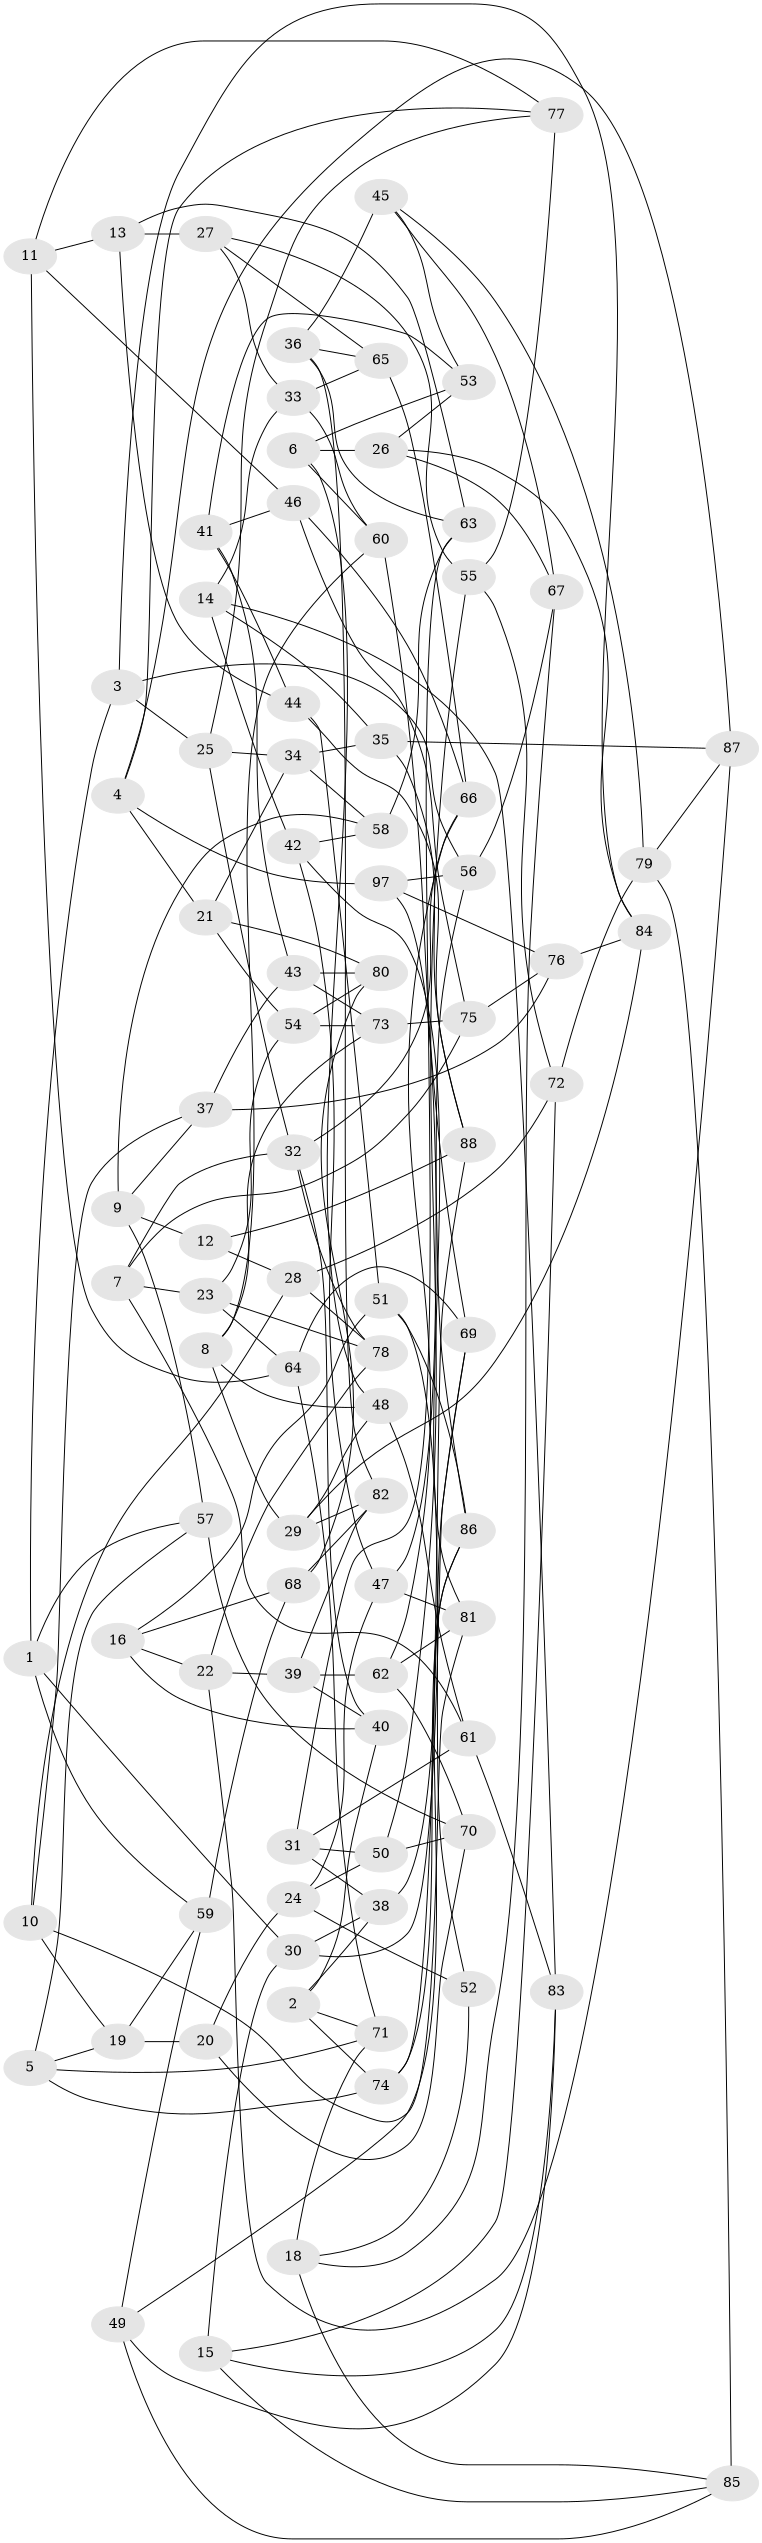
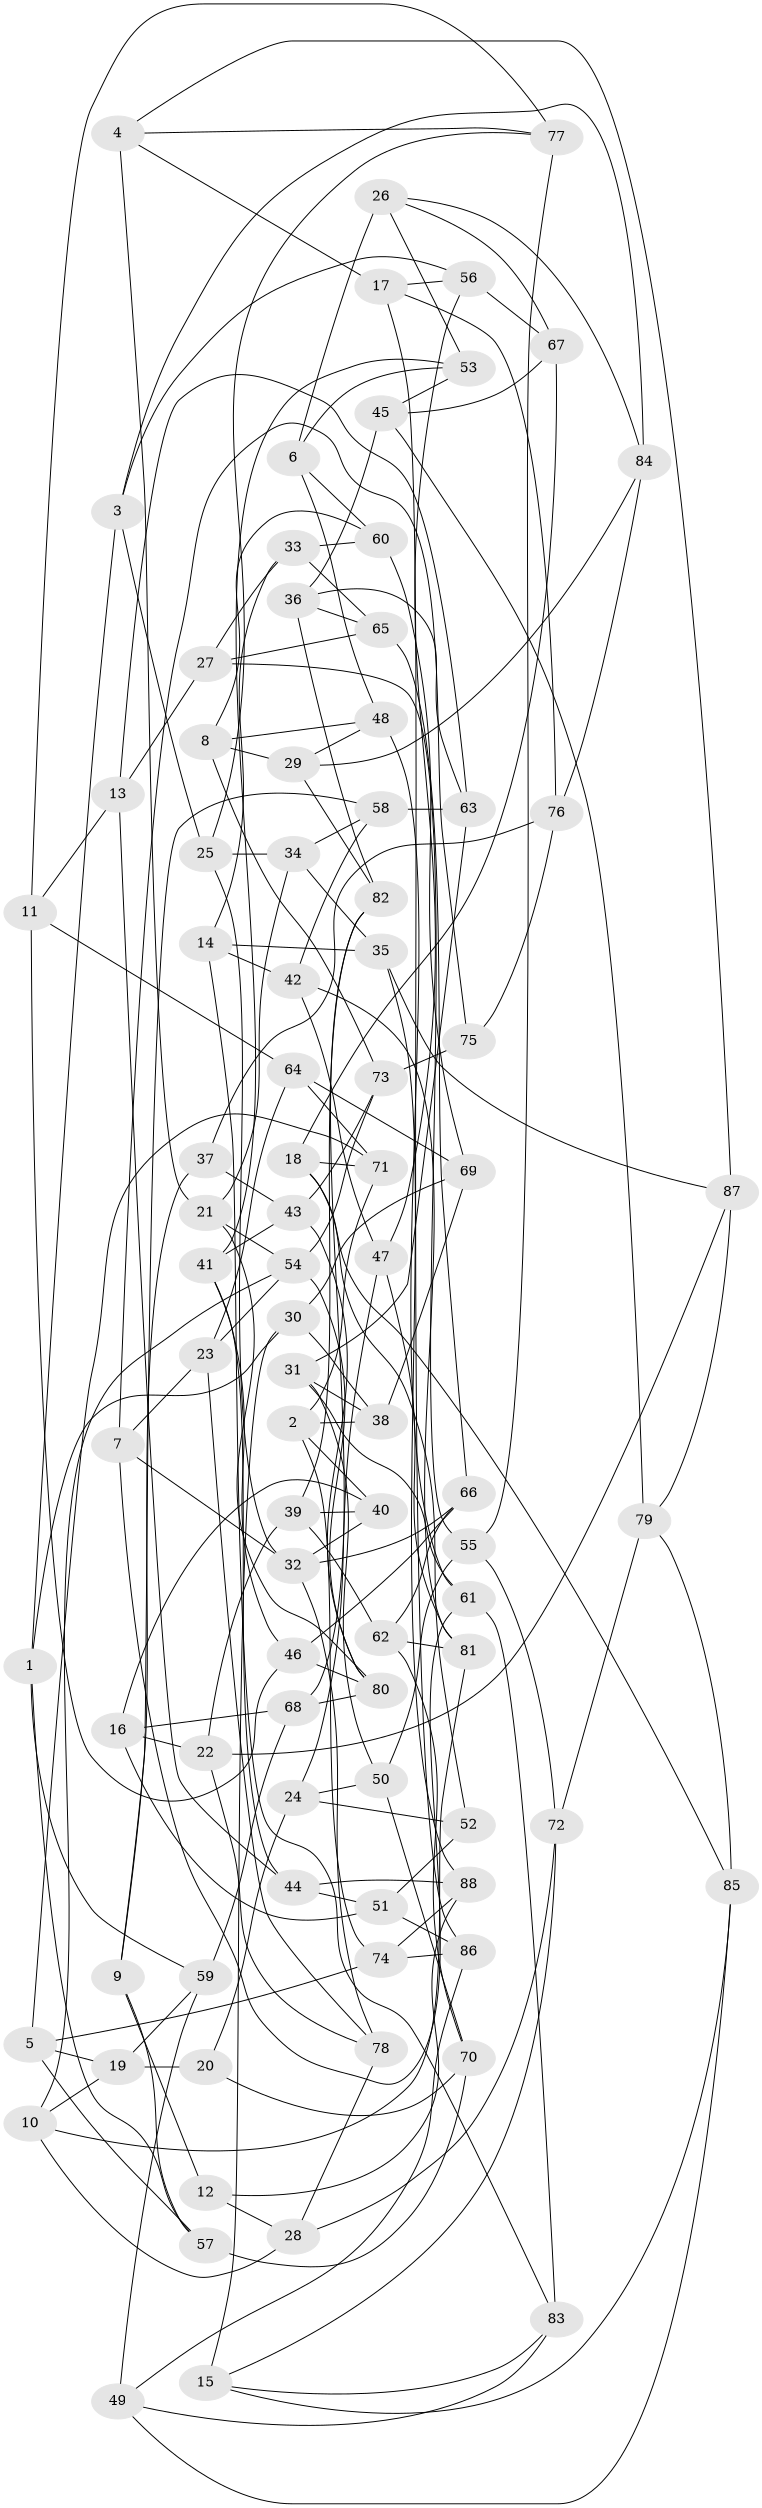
(399, 700) -> (338, 1674)
(381, 883) -> (381, 287)
(63, 1487) -> (65, 1693)
